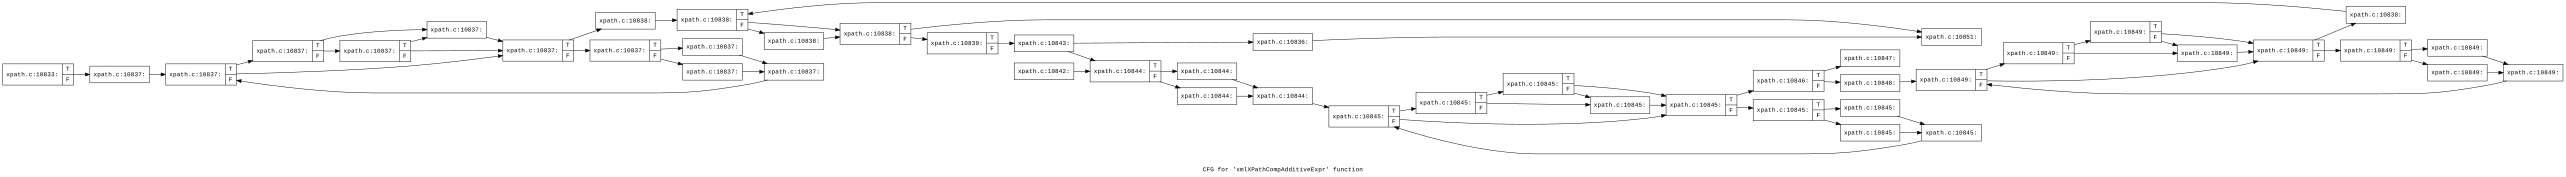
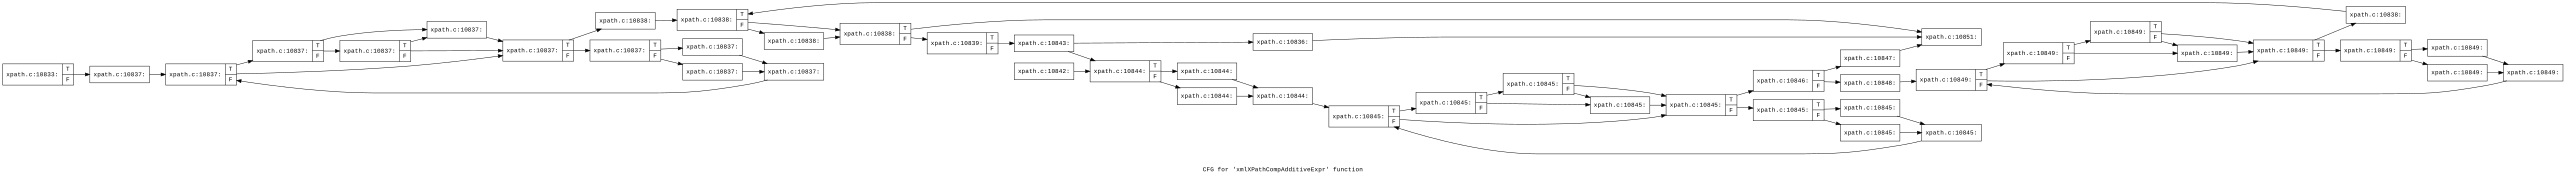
none -> (1909, 48)
